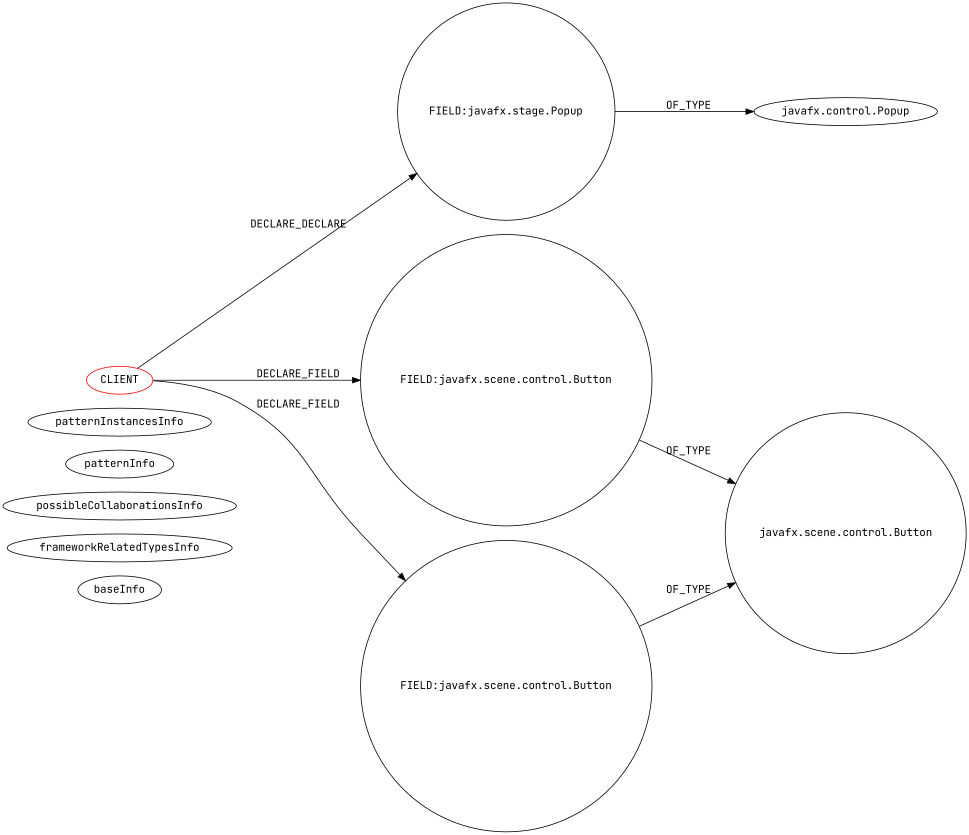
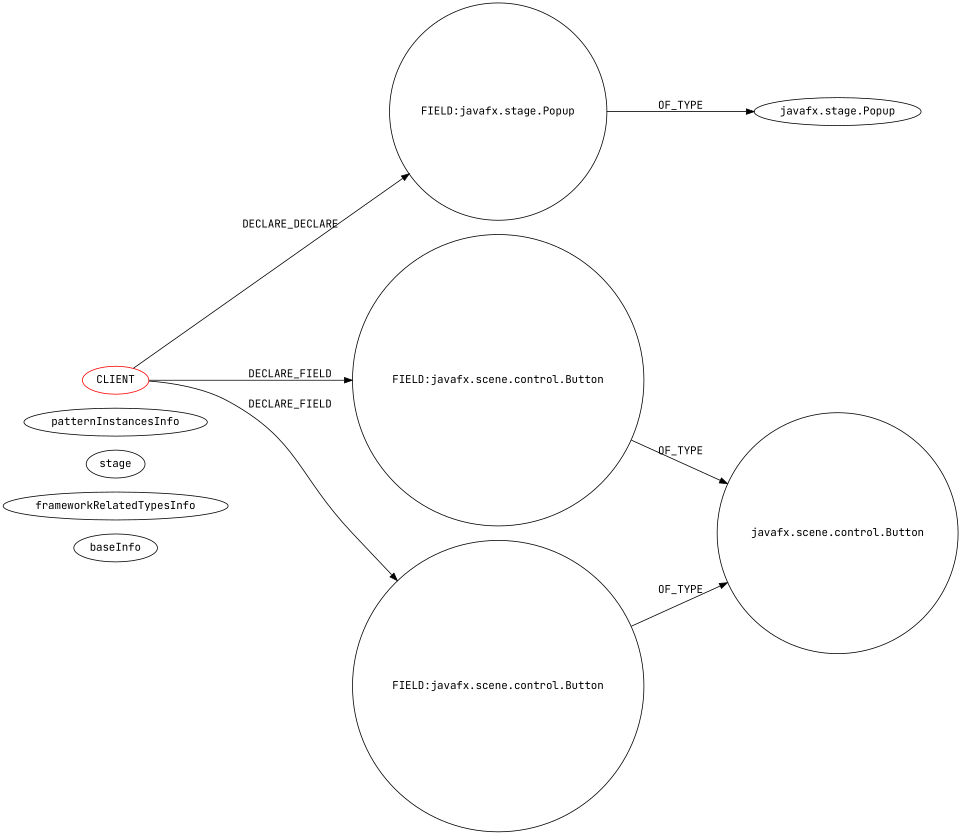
(846, 112) -> (838, 112)
(120, 464) -> (116, 464)
(120, 506) -> none
